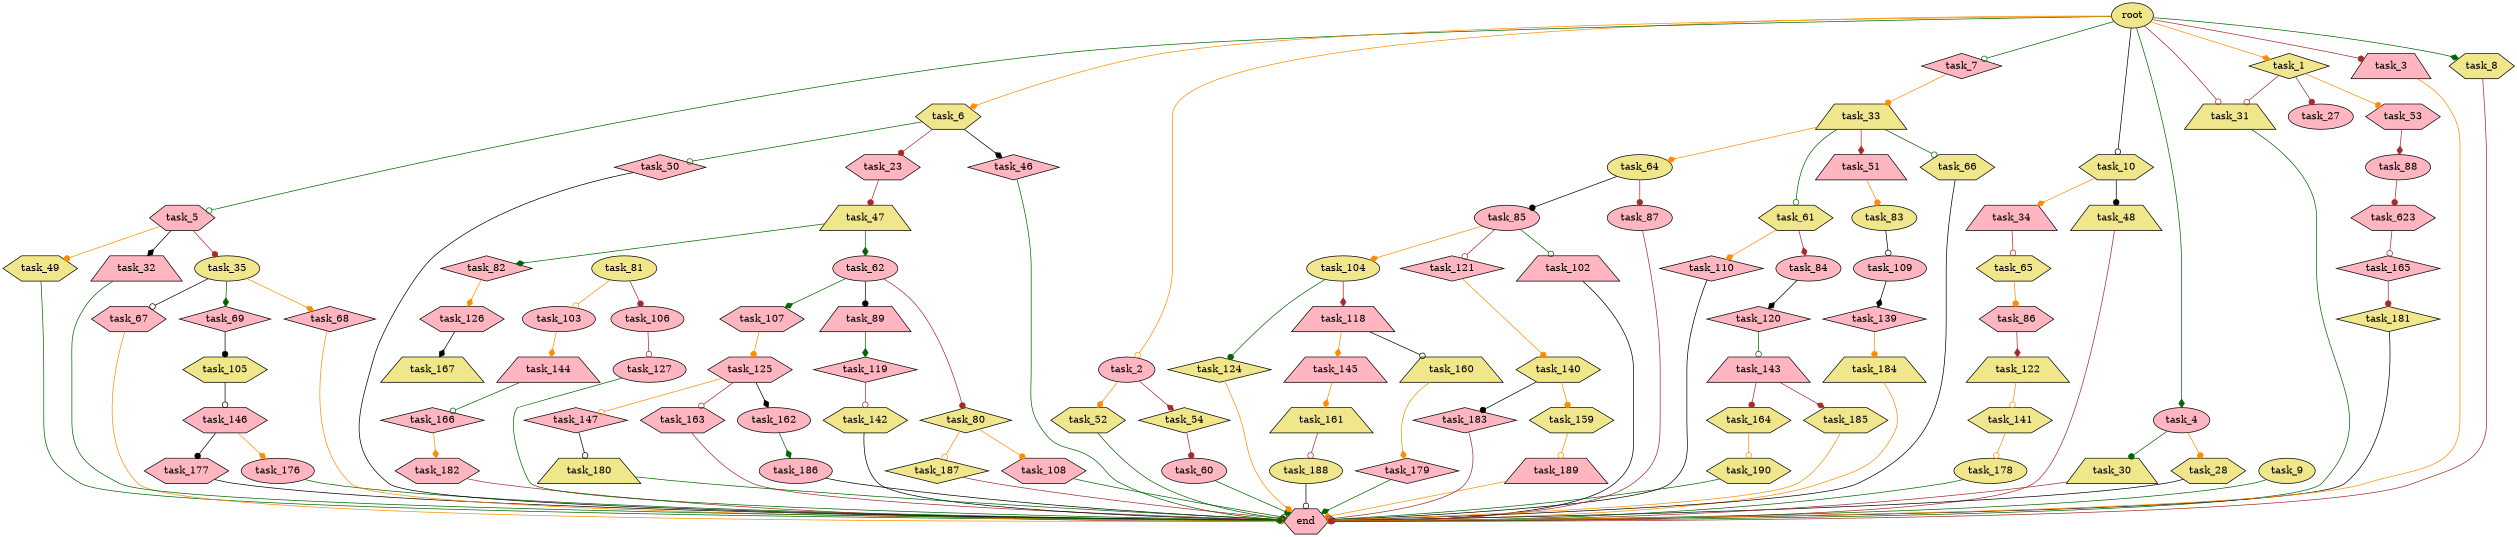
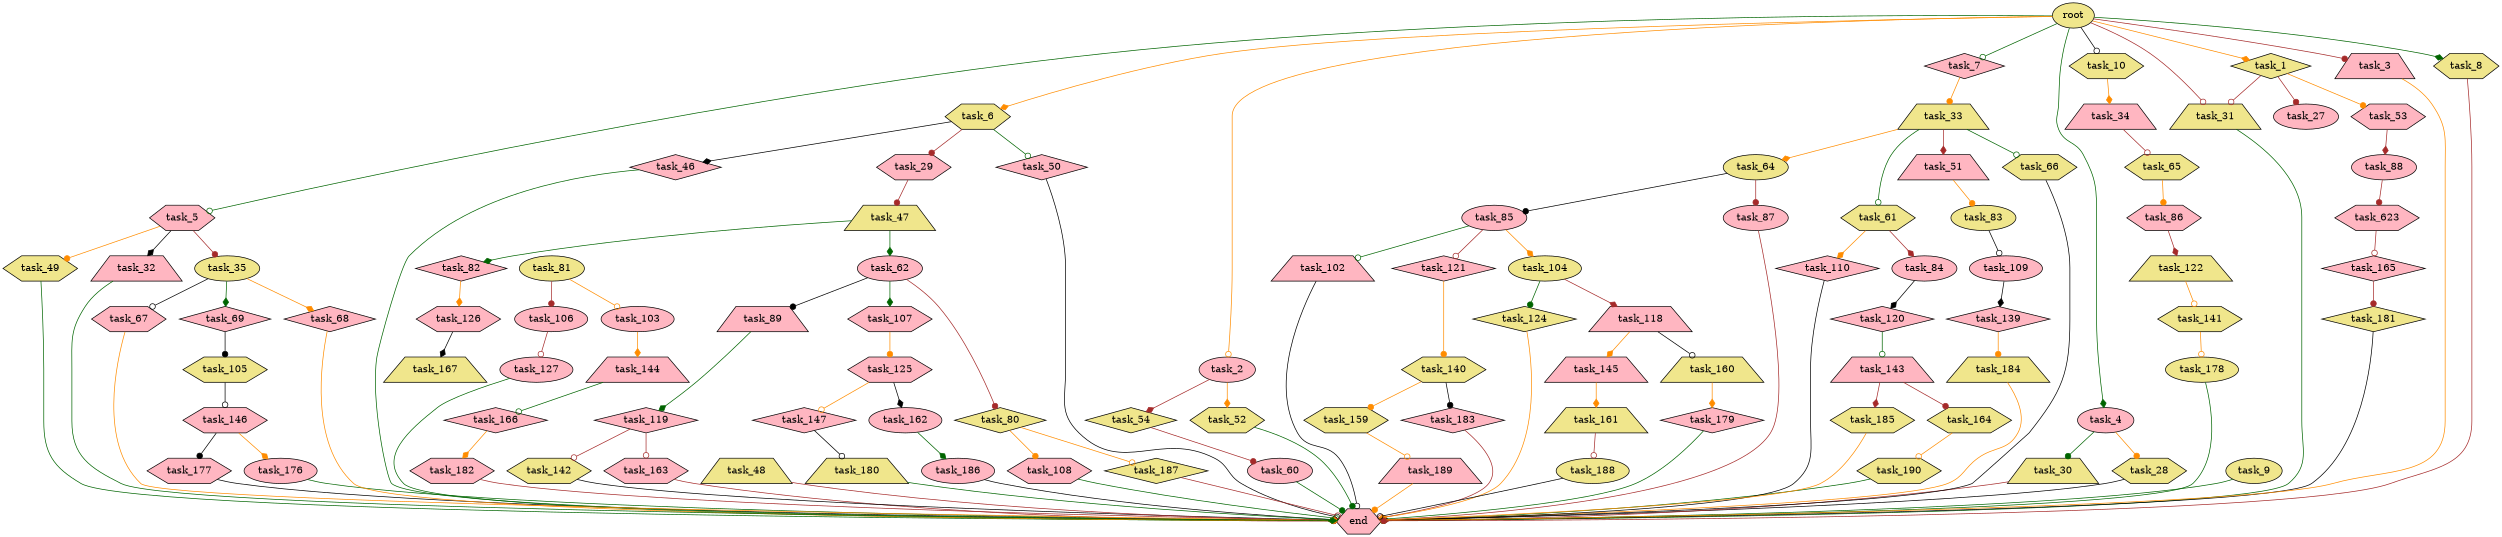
(883, 167) -> (914, 167)
(2116, 190) -> none
(719, 393) -> (646, 443)
